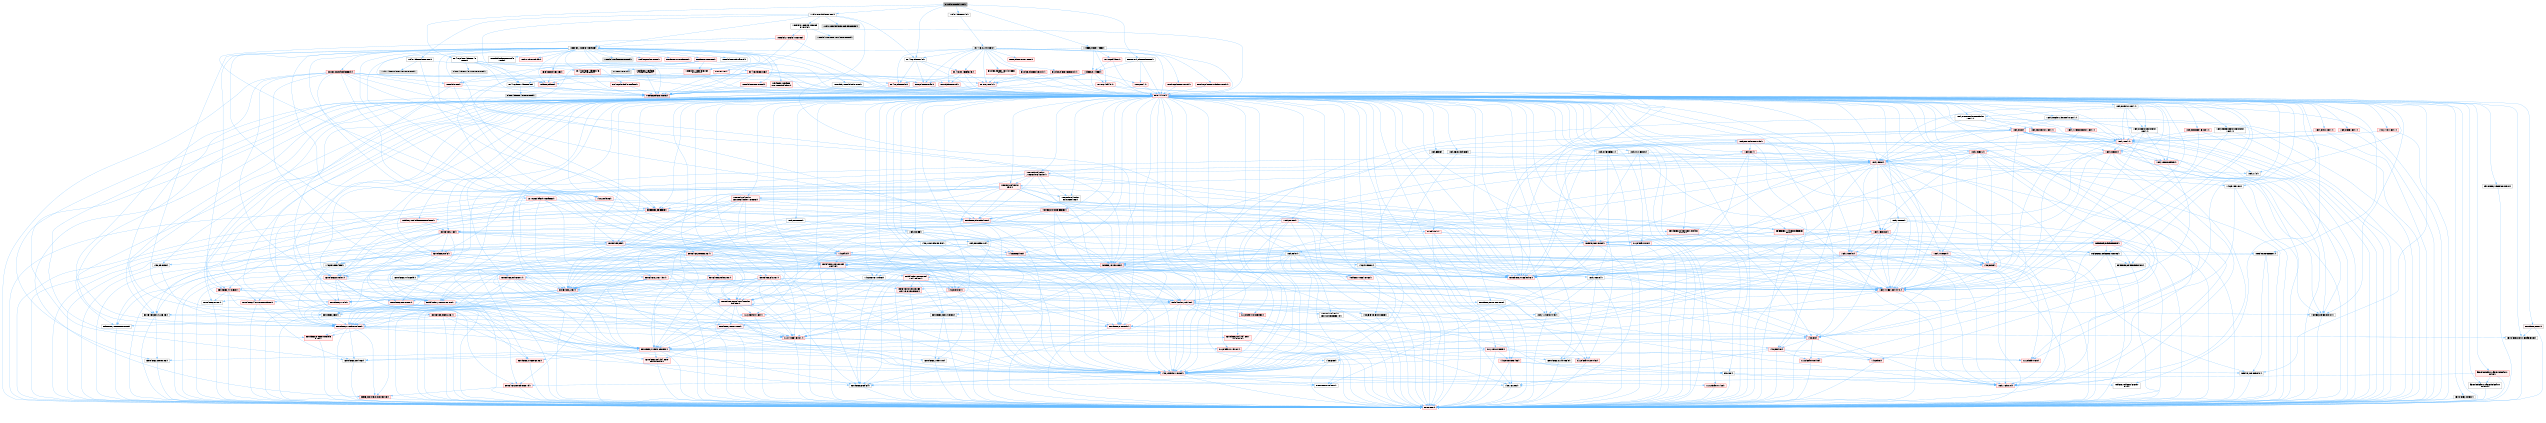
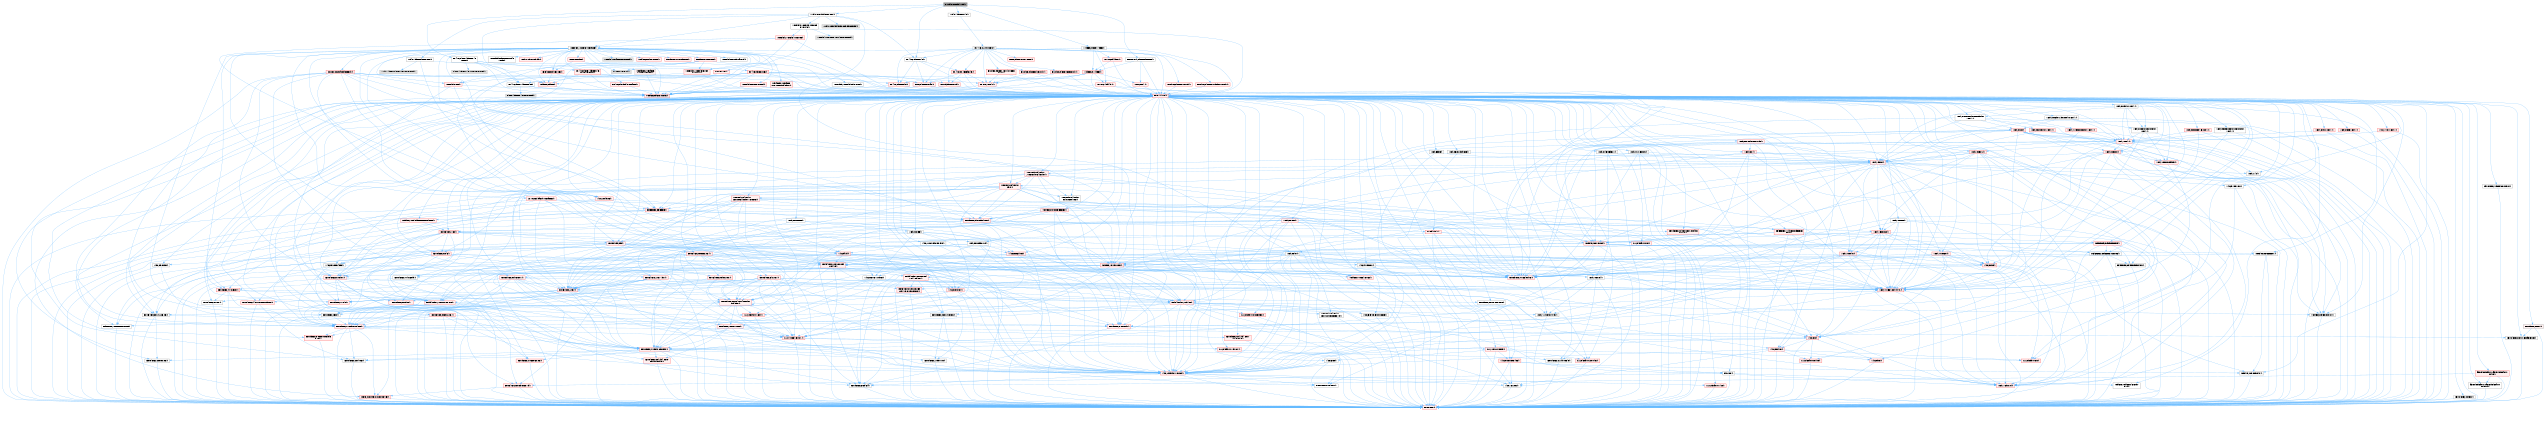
none -> (576, 60)
(401, 303) -> (401, 303)
(375, 397) -> (375, 397)
